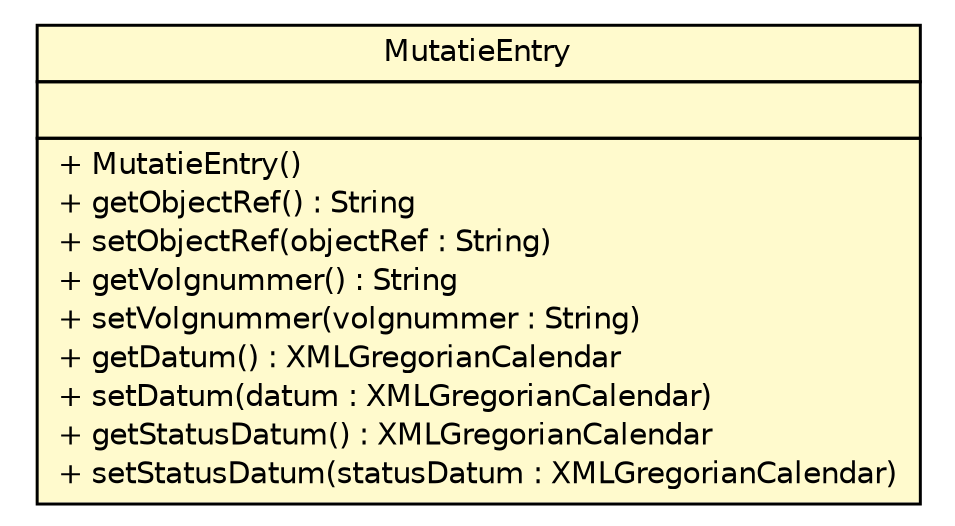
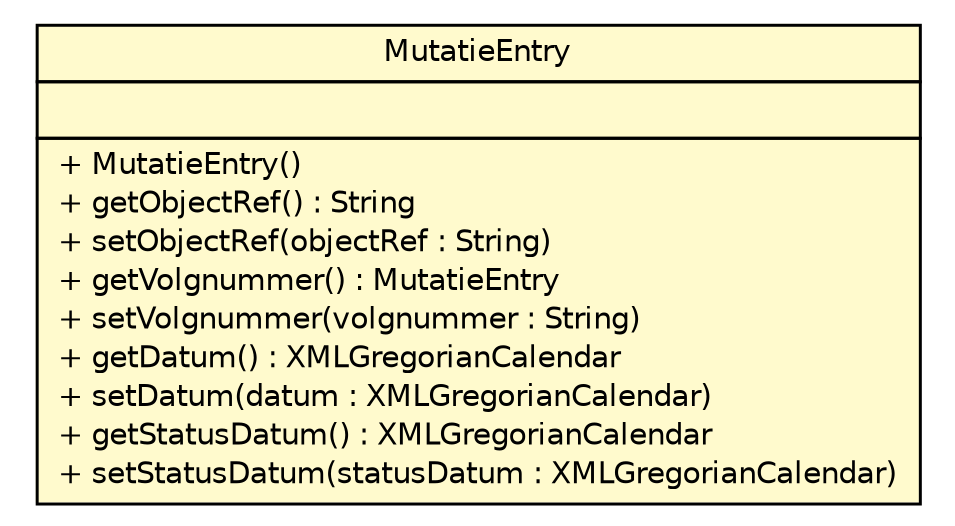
(259, 281) -> (309, 281)
